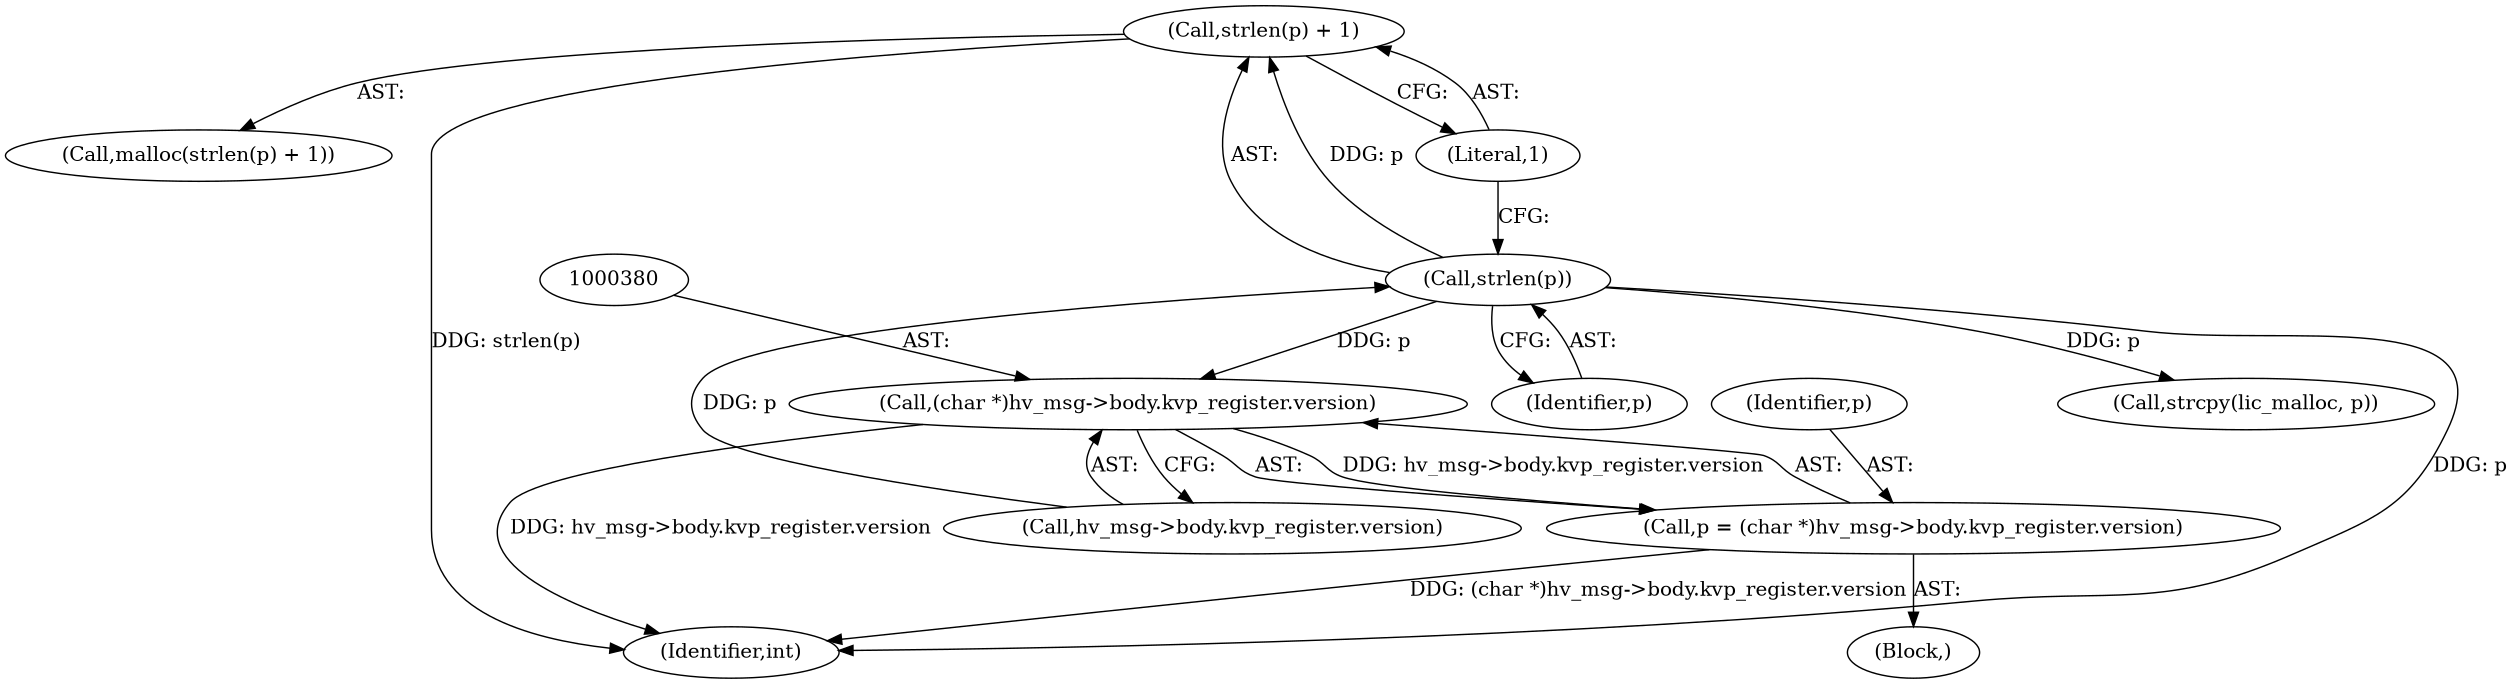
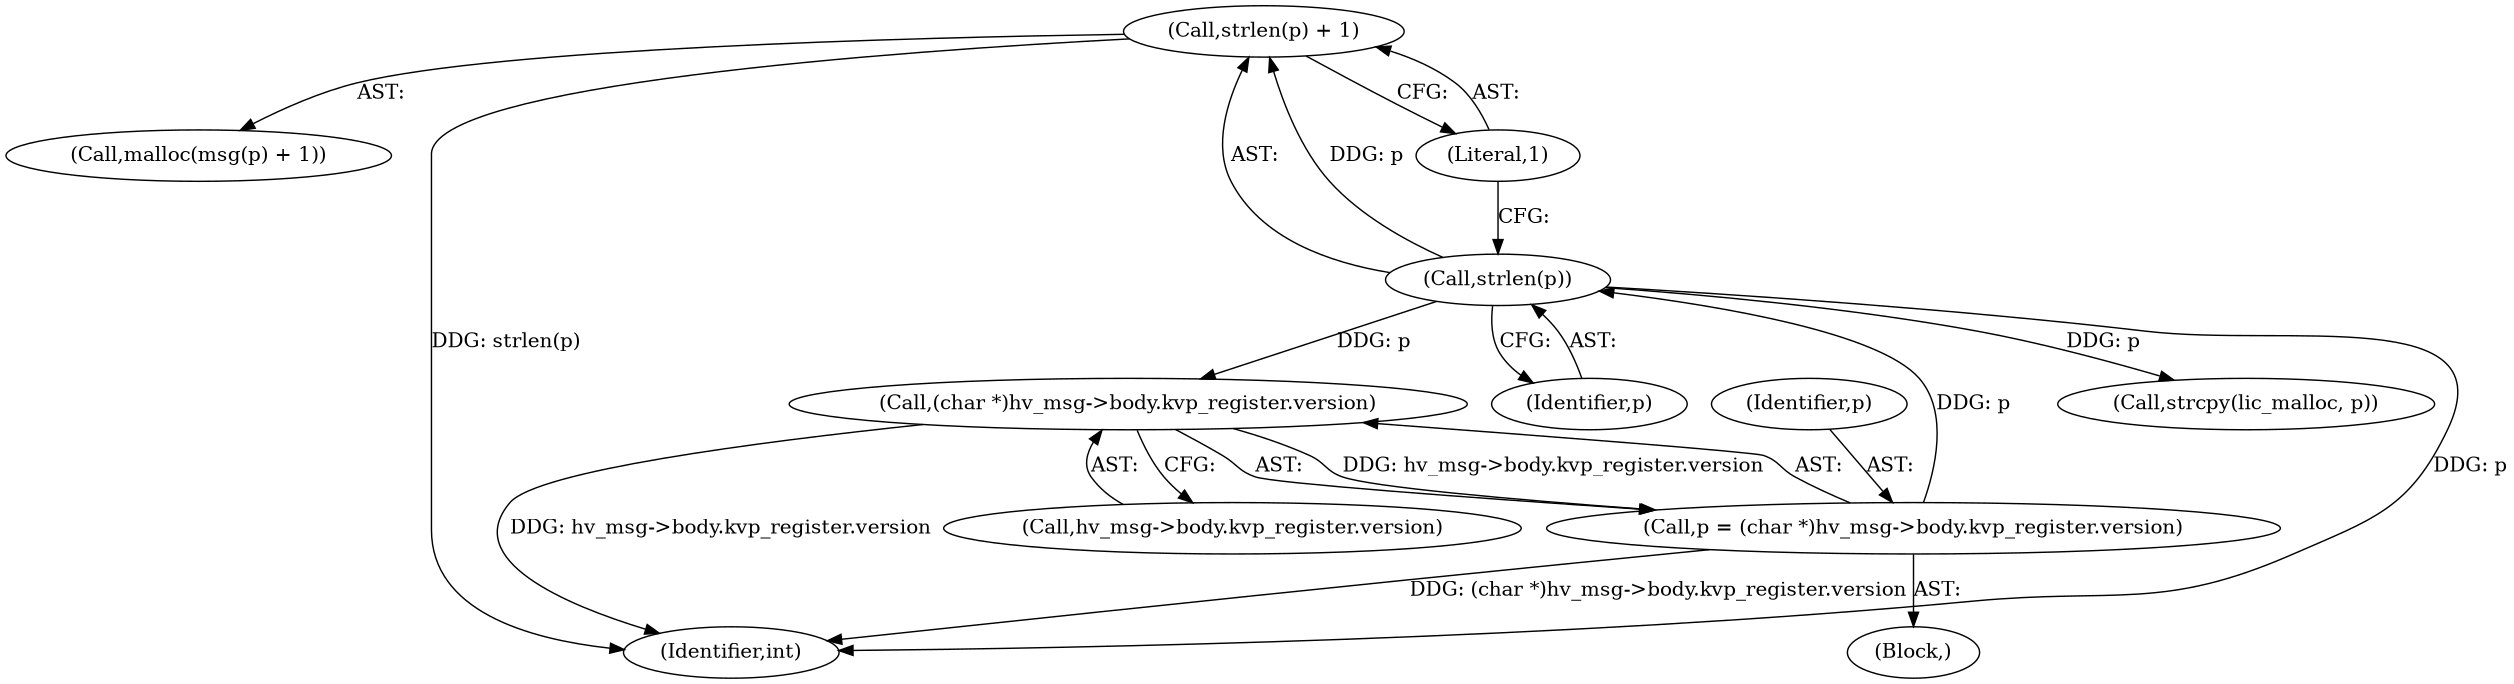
(199, 156) -> (199, 156)
(614, 280) -> none
(821, 341) -> (1835, 335)
